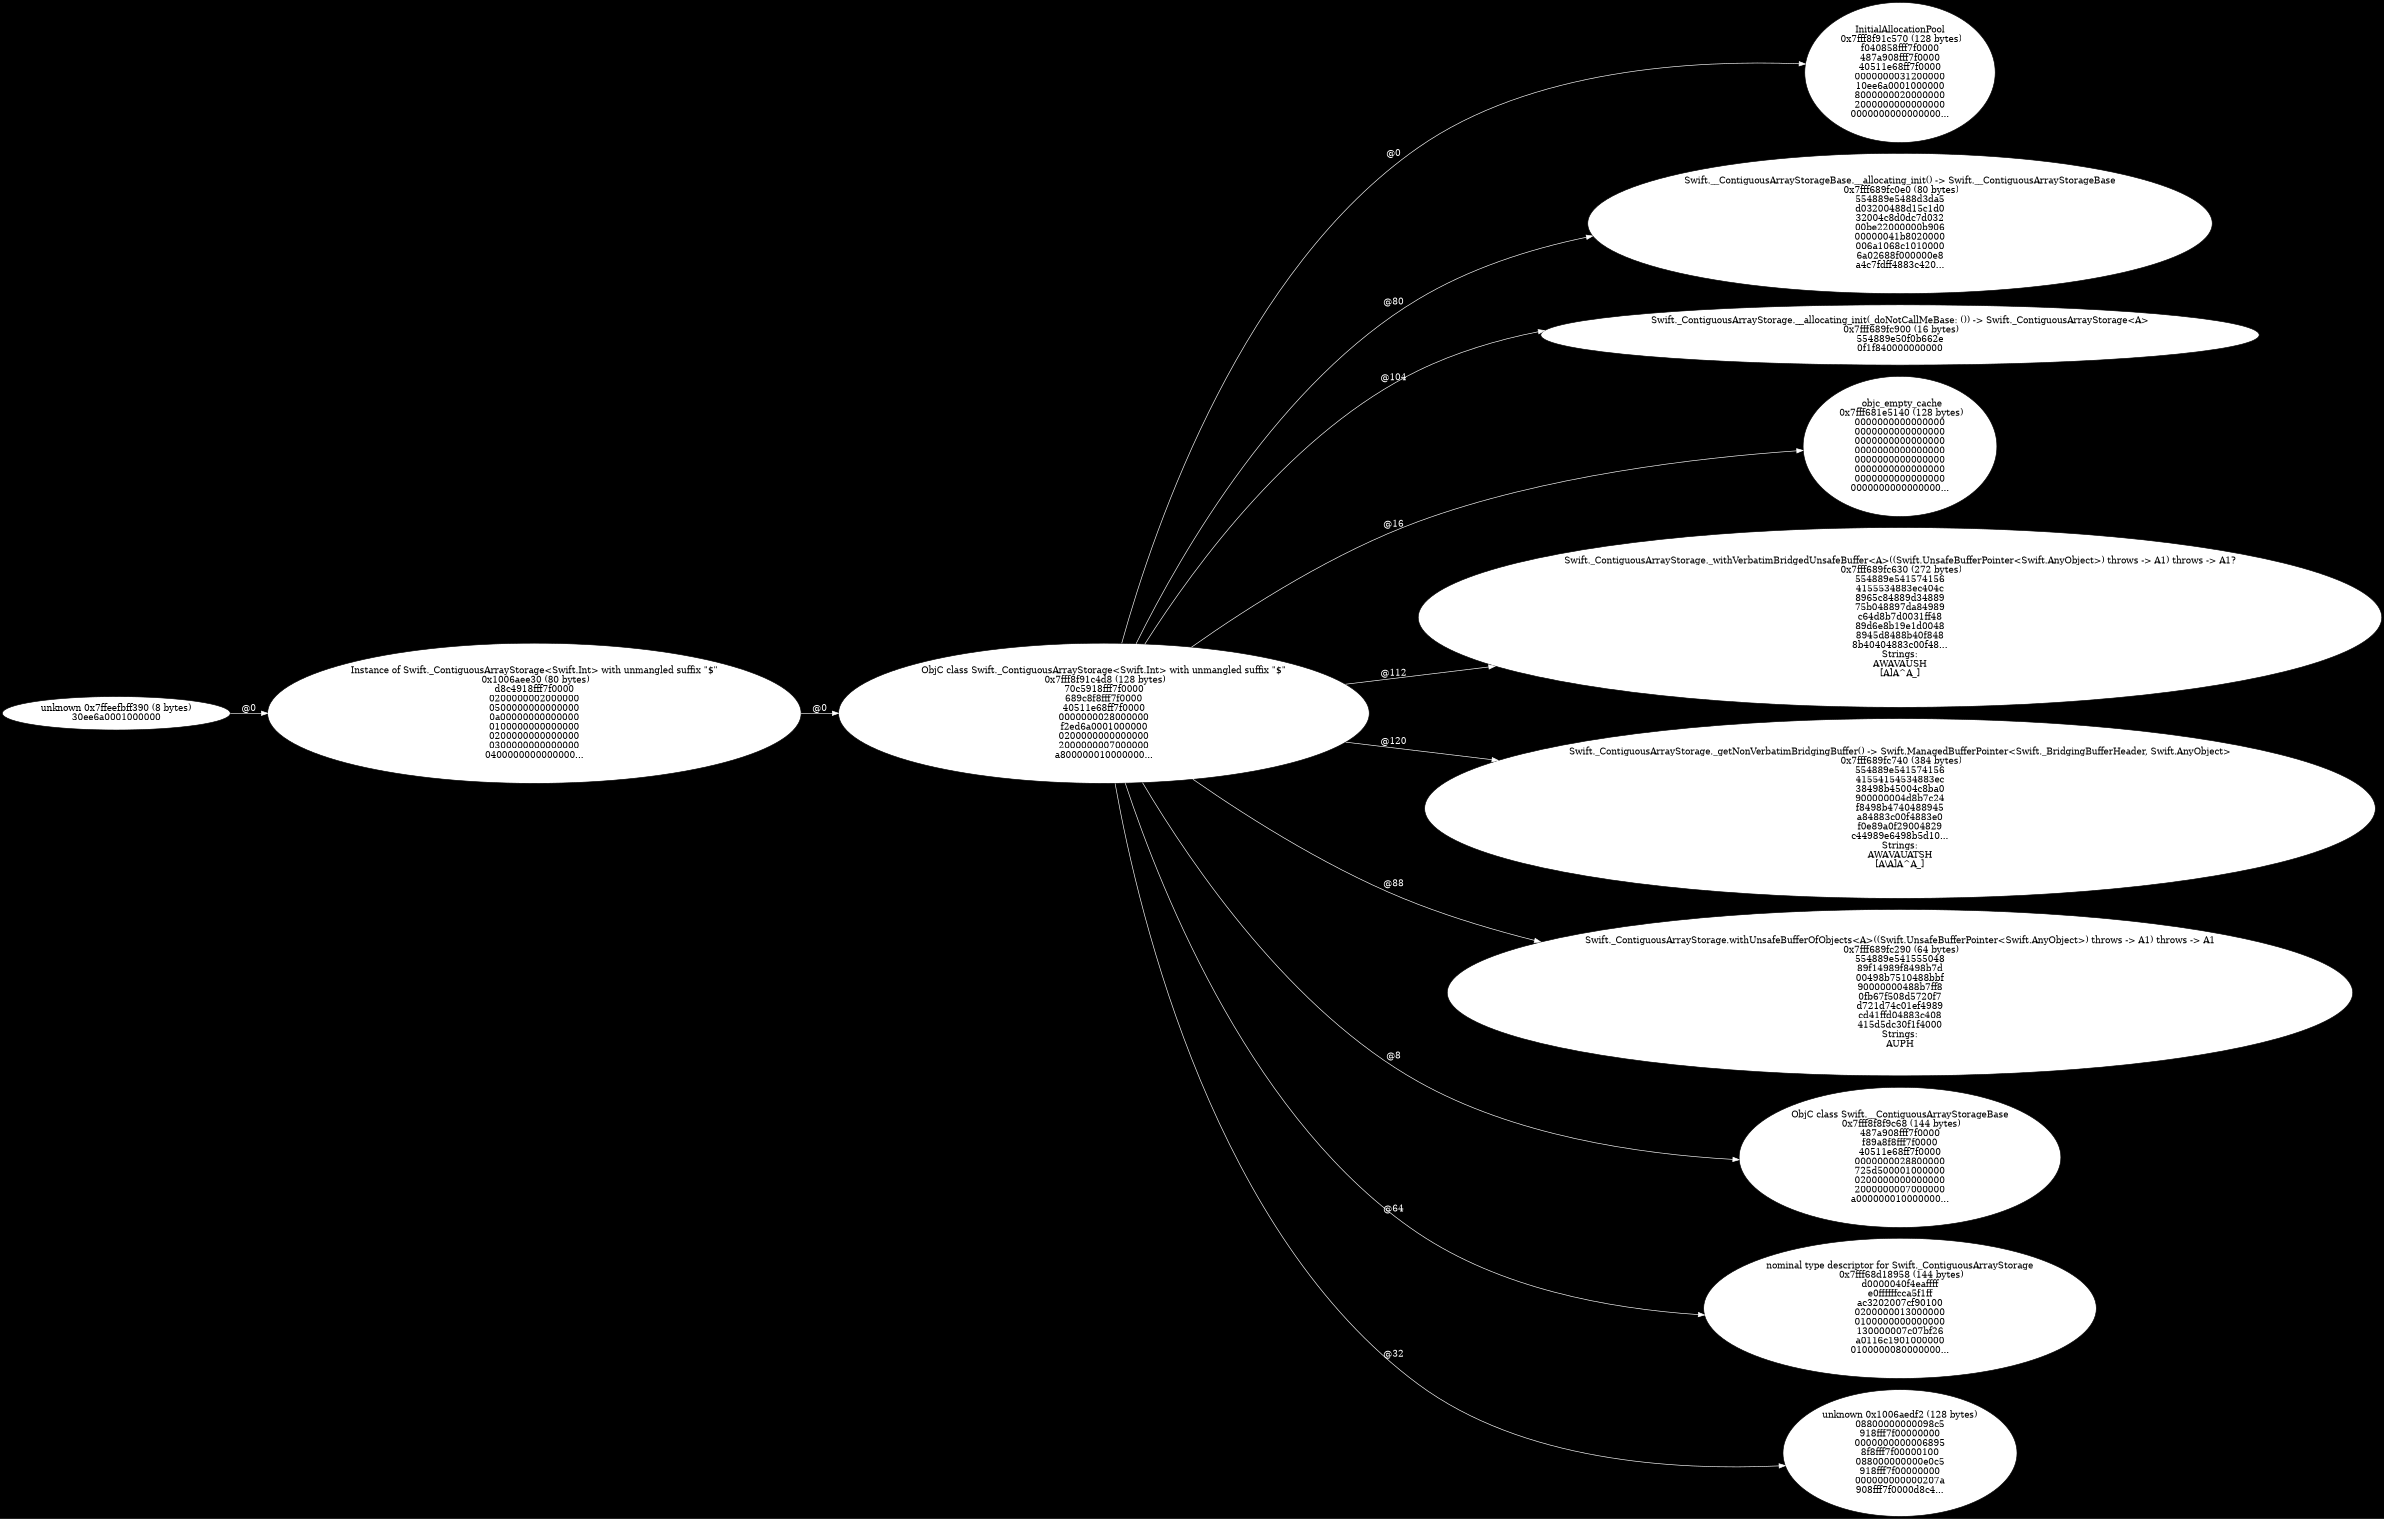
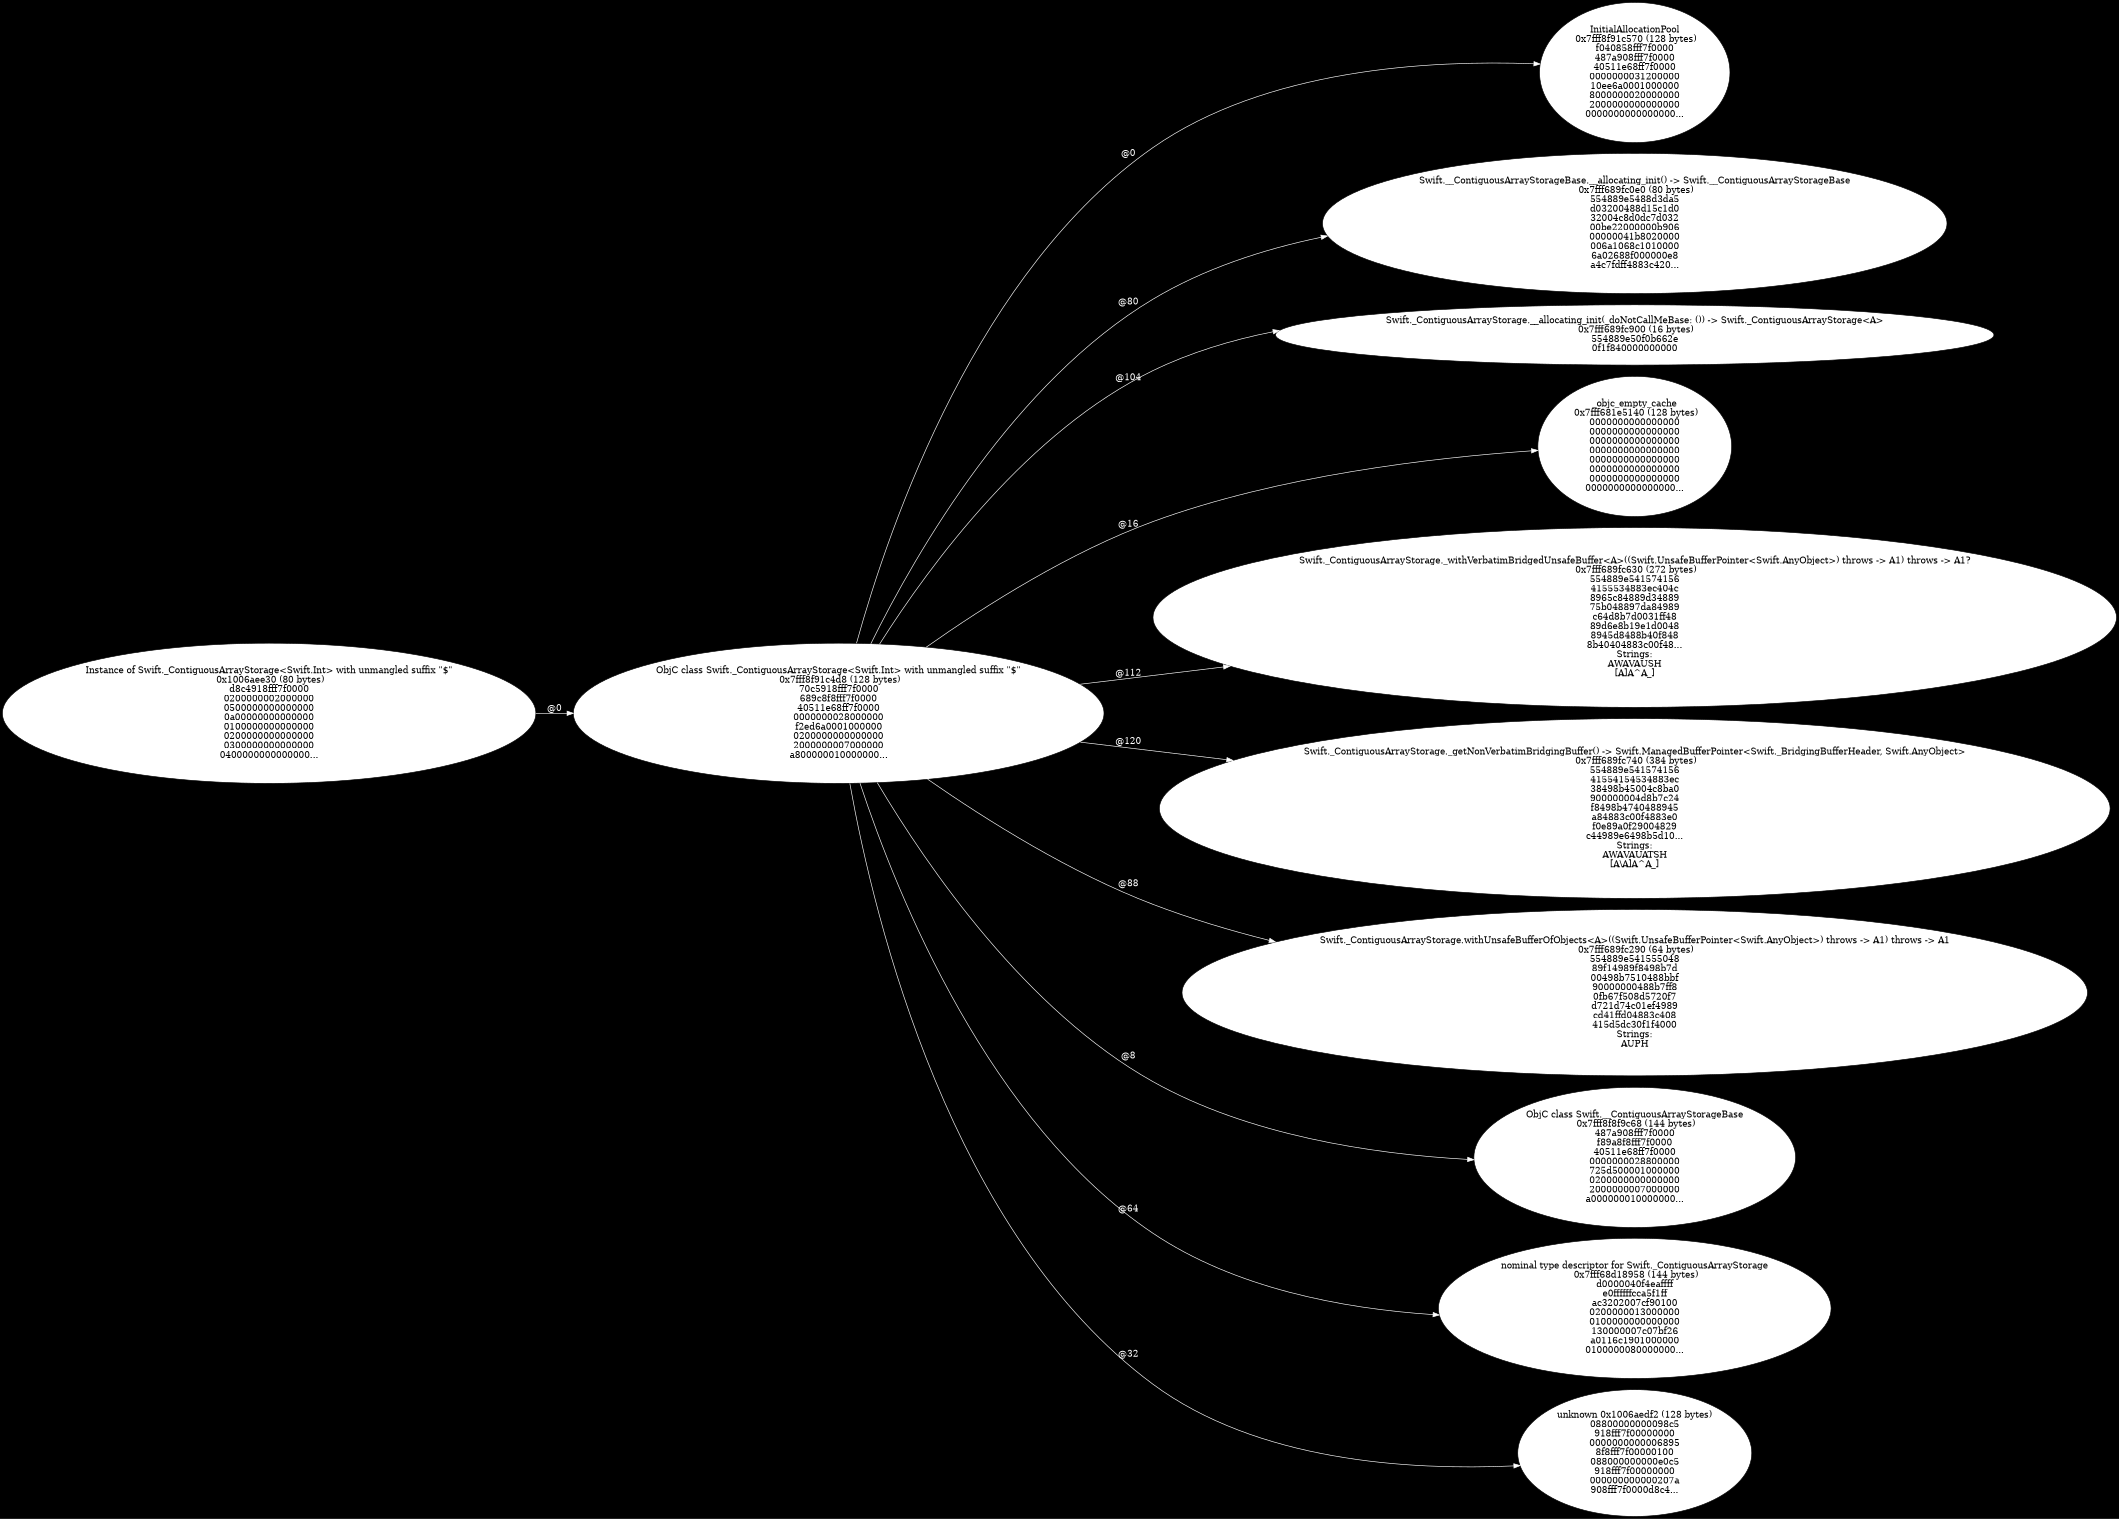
(116, 713) -> none
